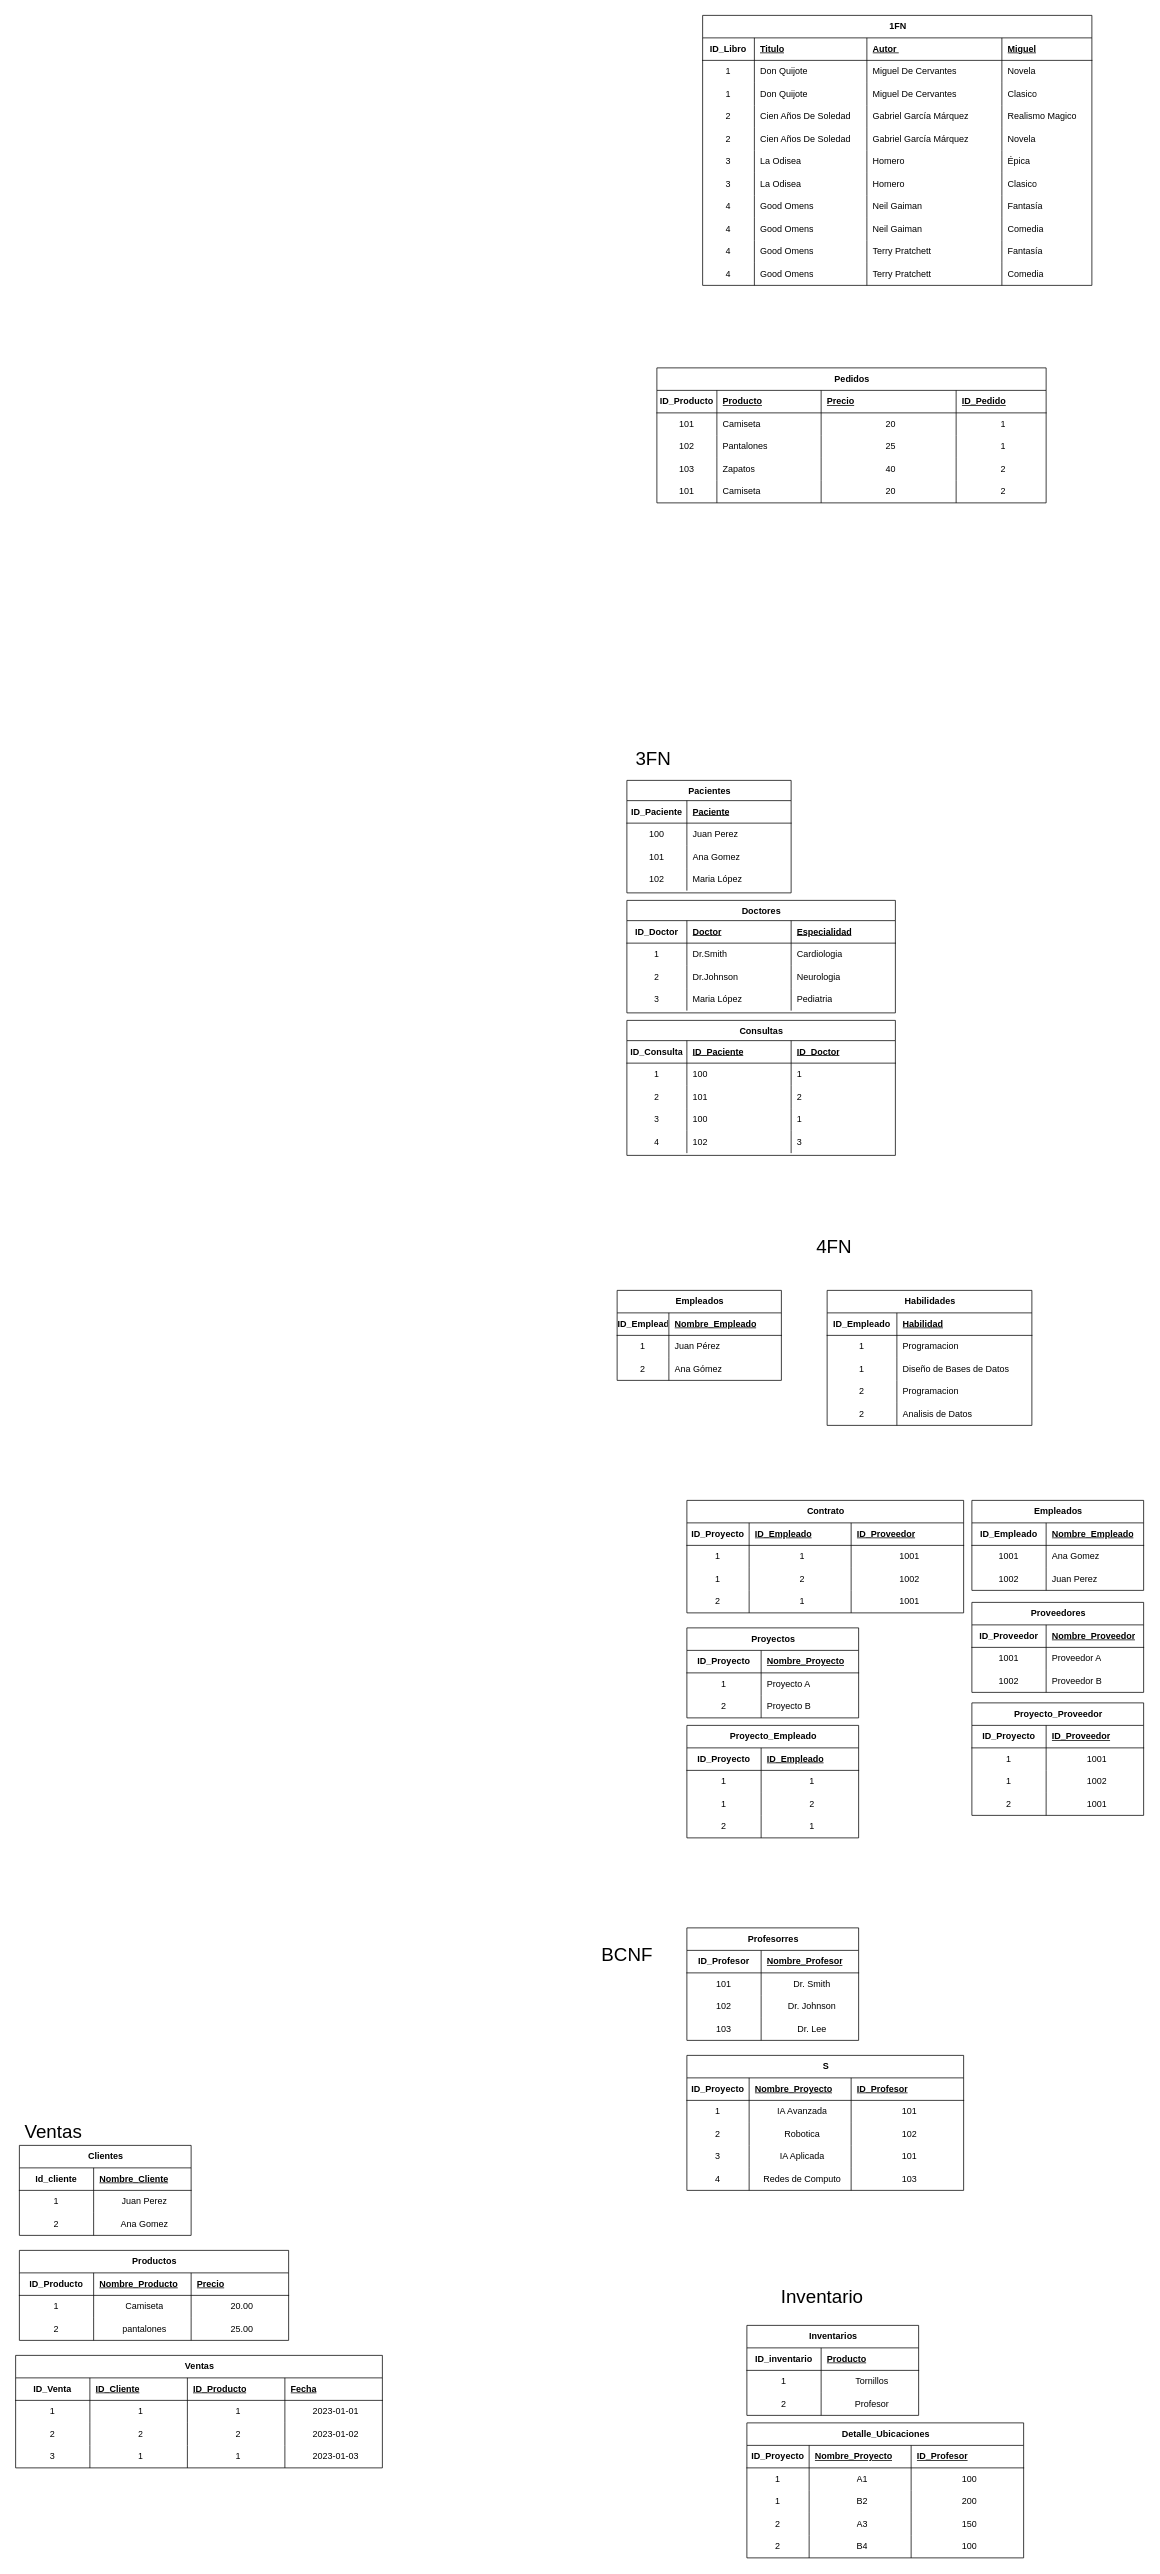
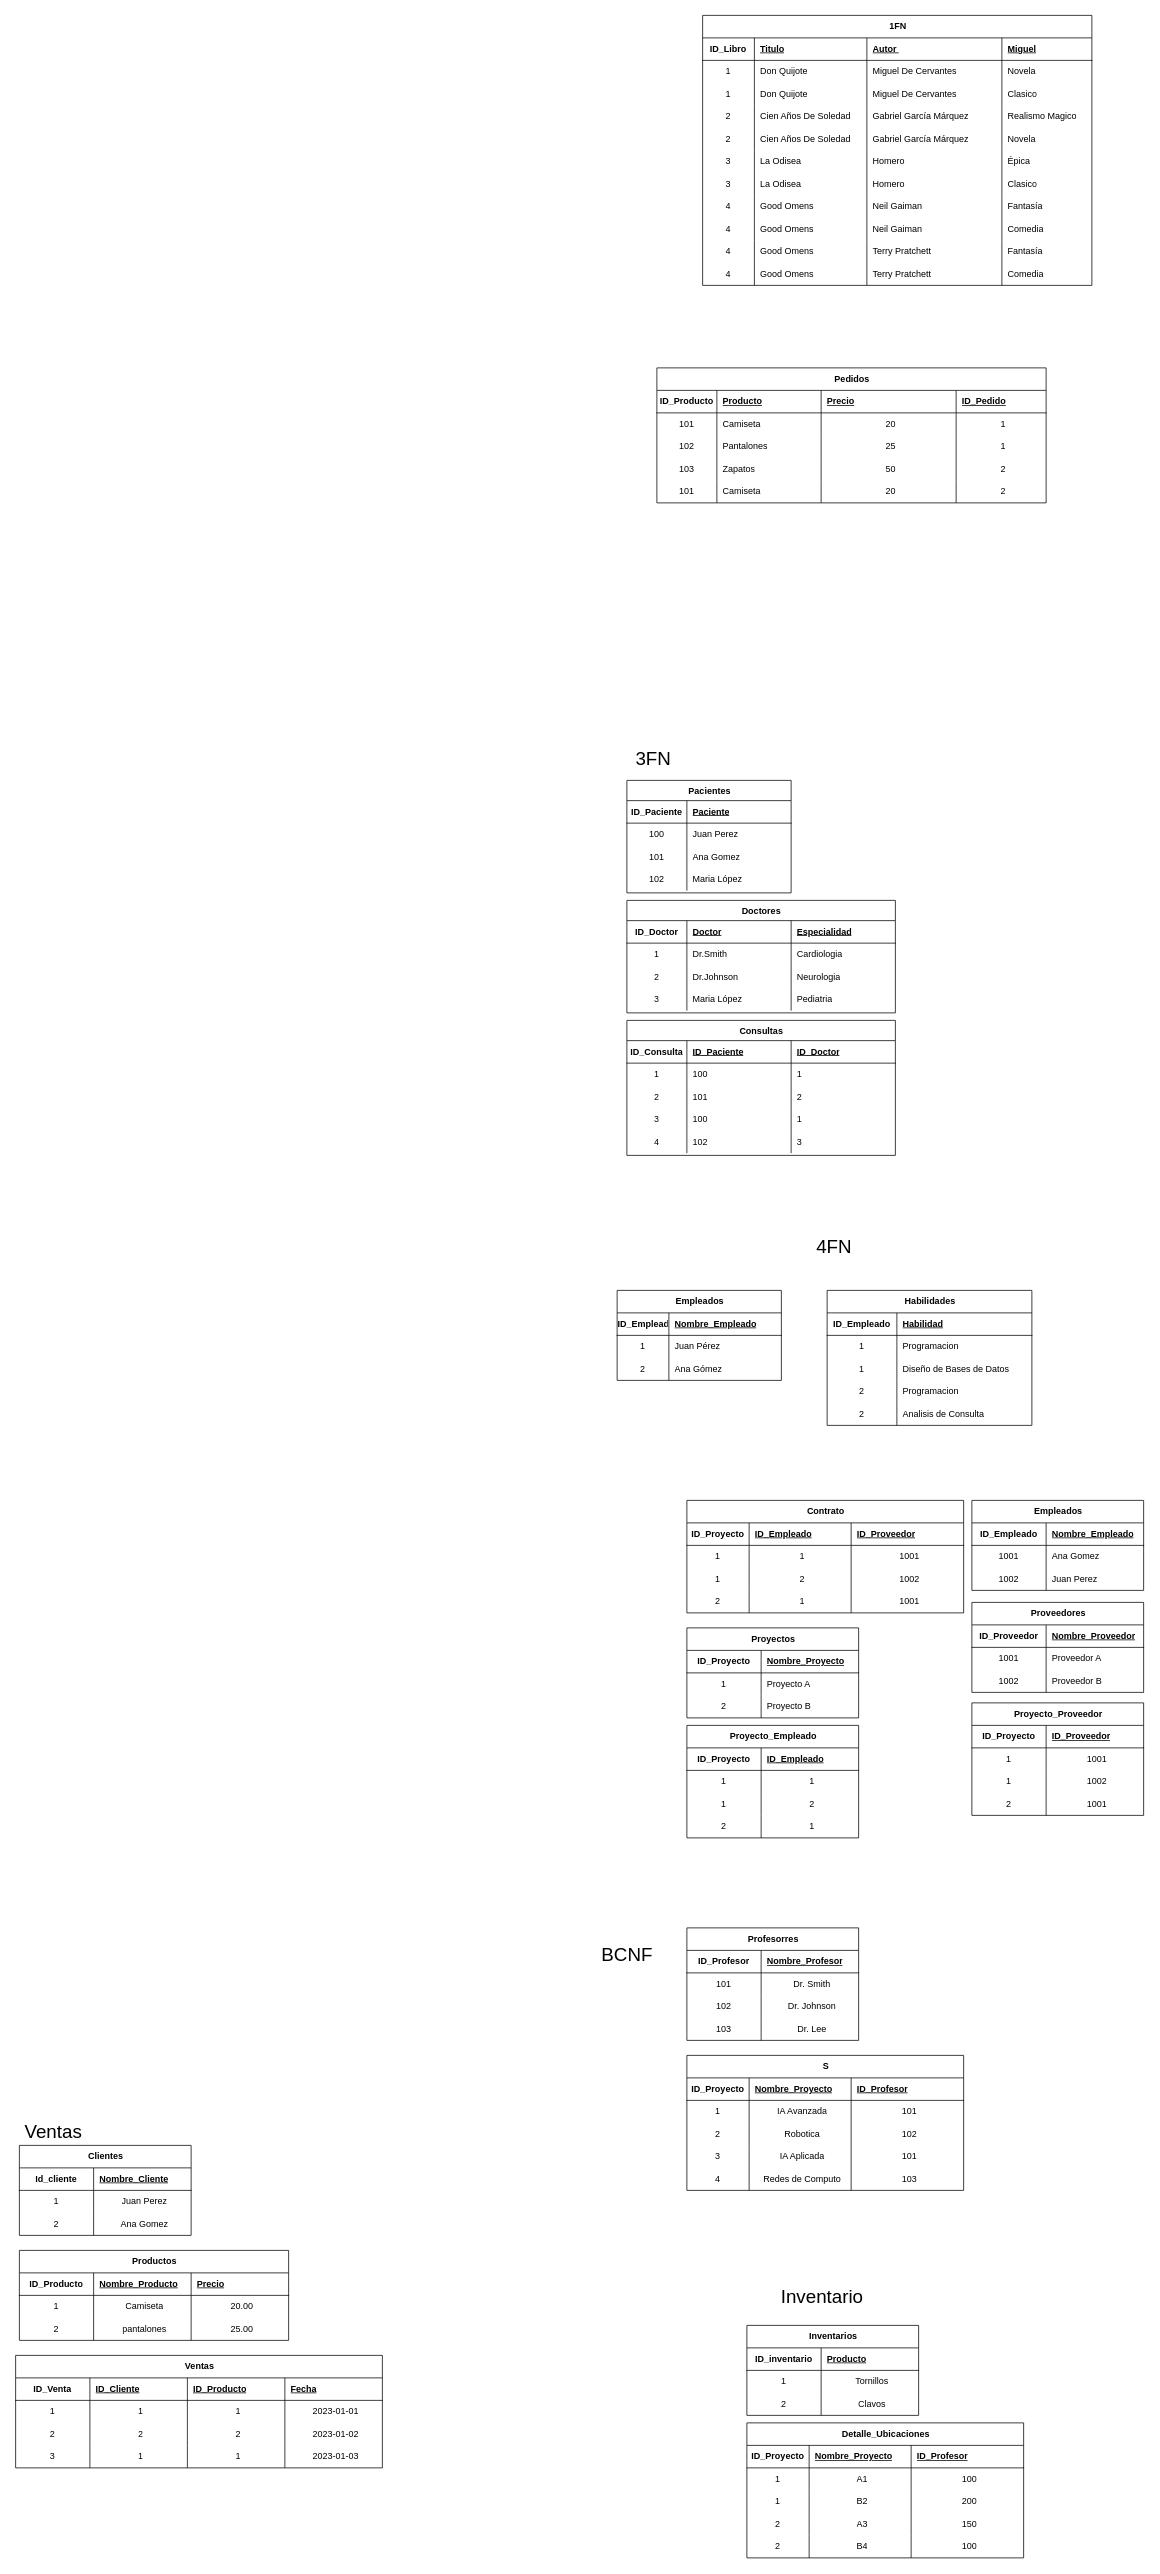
(891, 469) -> (891, 469)
(940, 1414) -> (946, 1414)
(872, 2404) -> (872, 2404)
